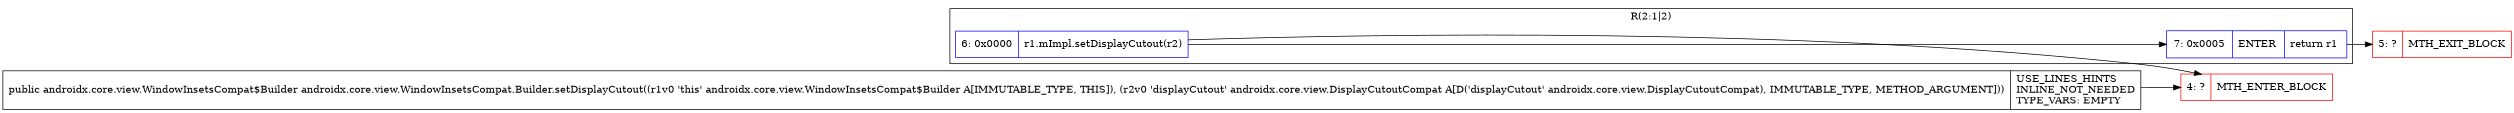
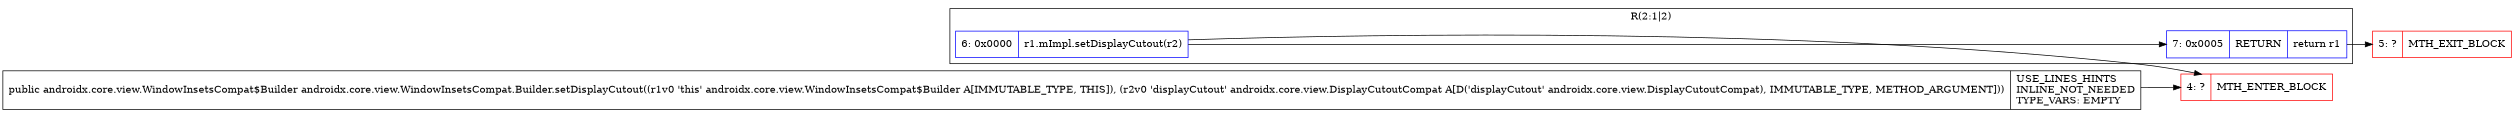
(2257, 44) -> (2258, 44)
